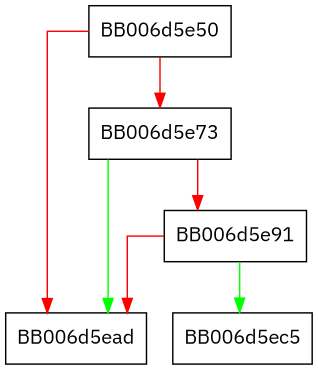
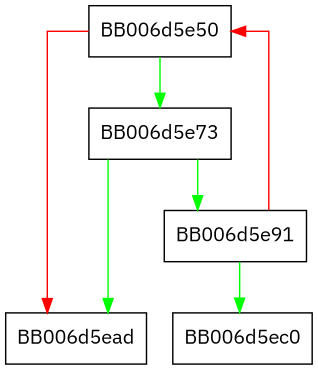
(160, 75) -> (160, 75)
(198, 178) -> (198, 178)
(127, 249) -> (269, 109)
(242, 338) -> (242, 338)
